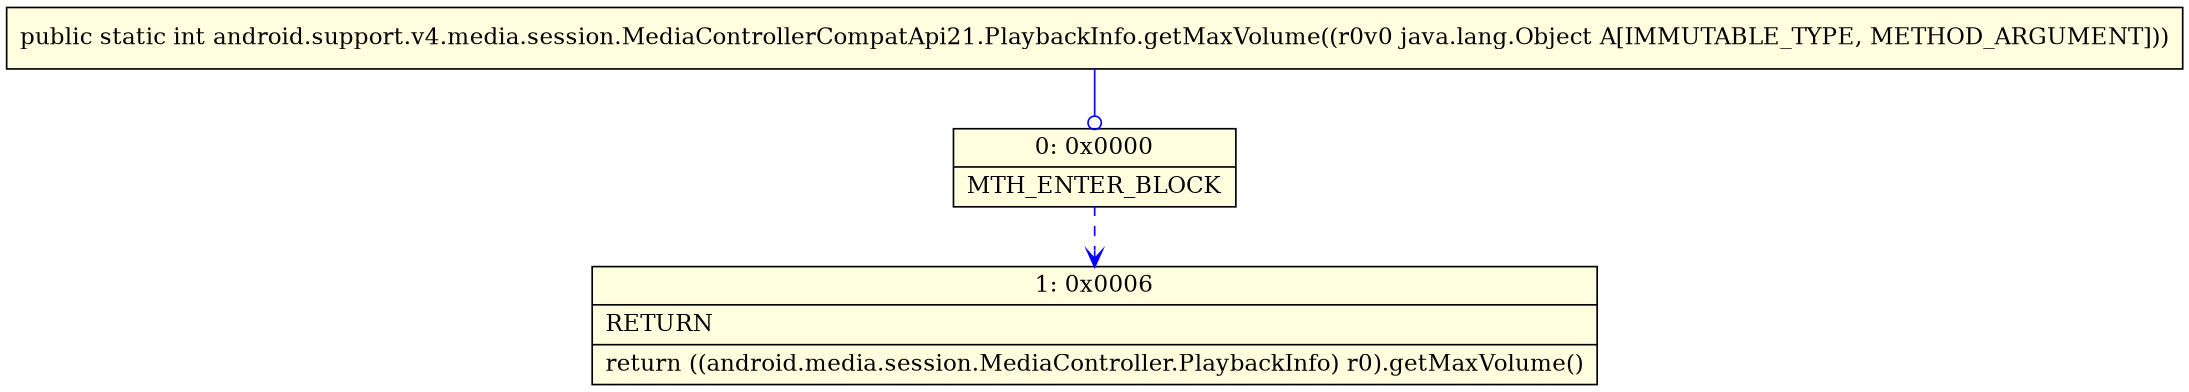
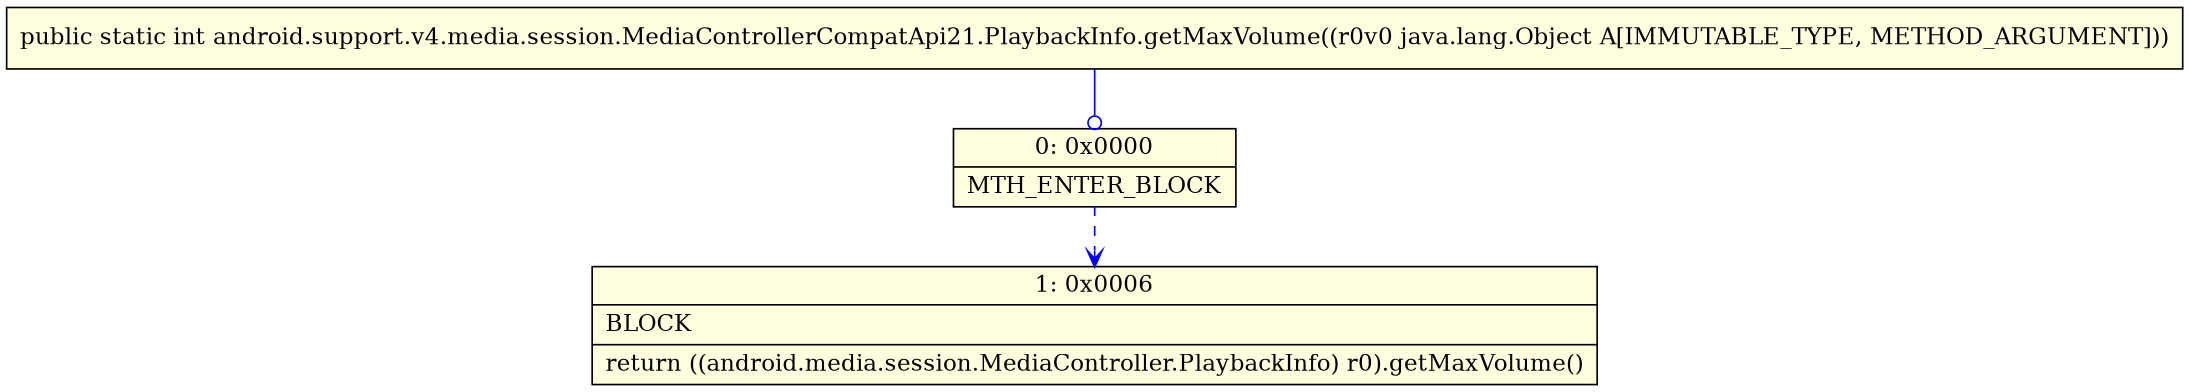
(659, 324) -> (649, 324)
